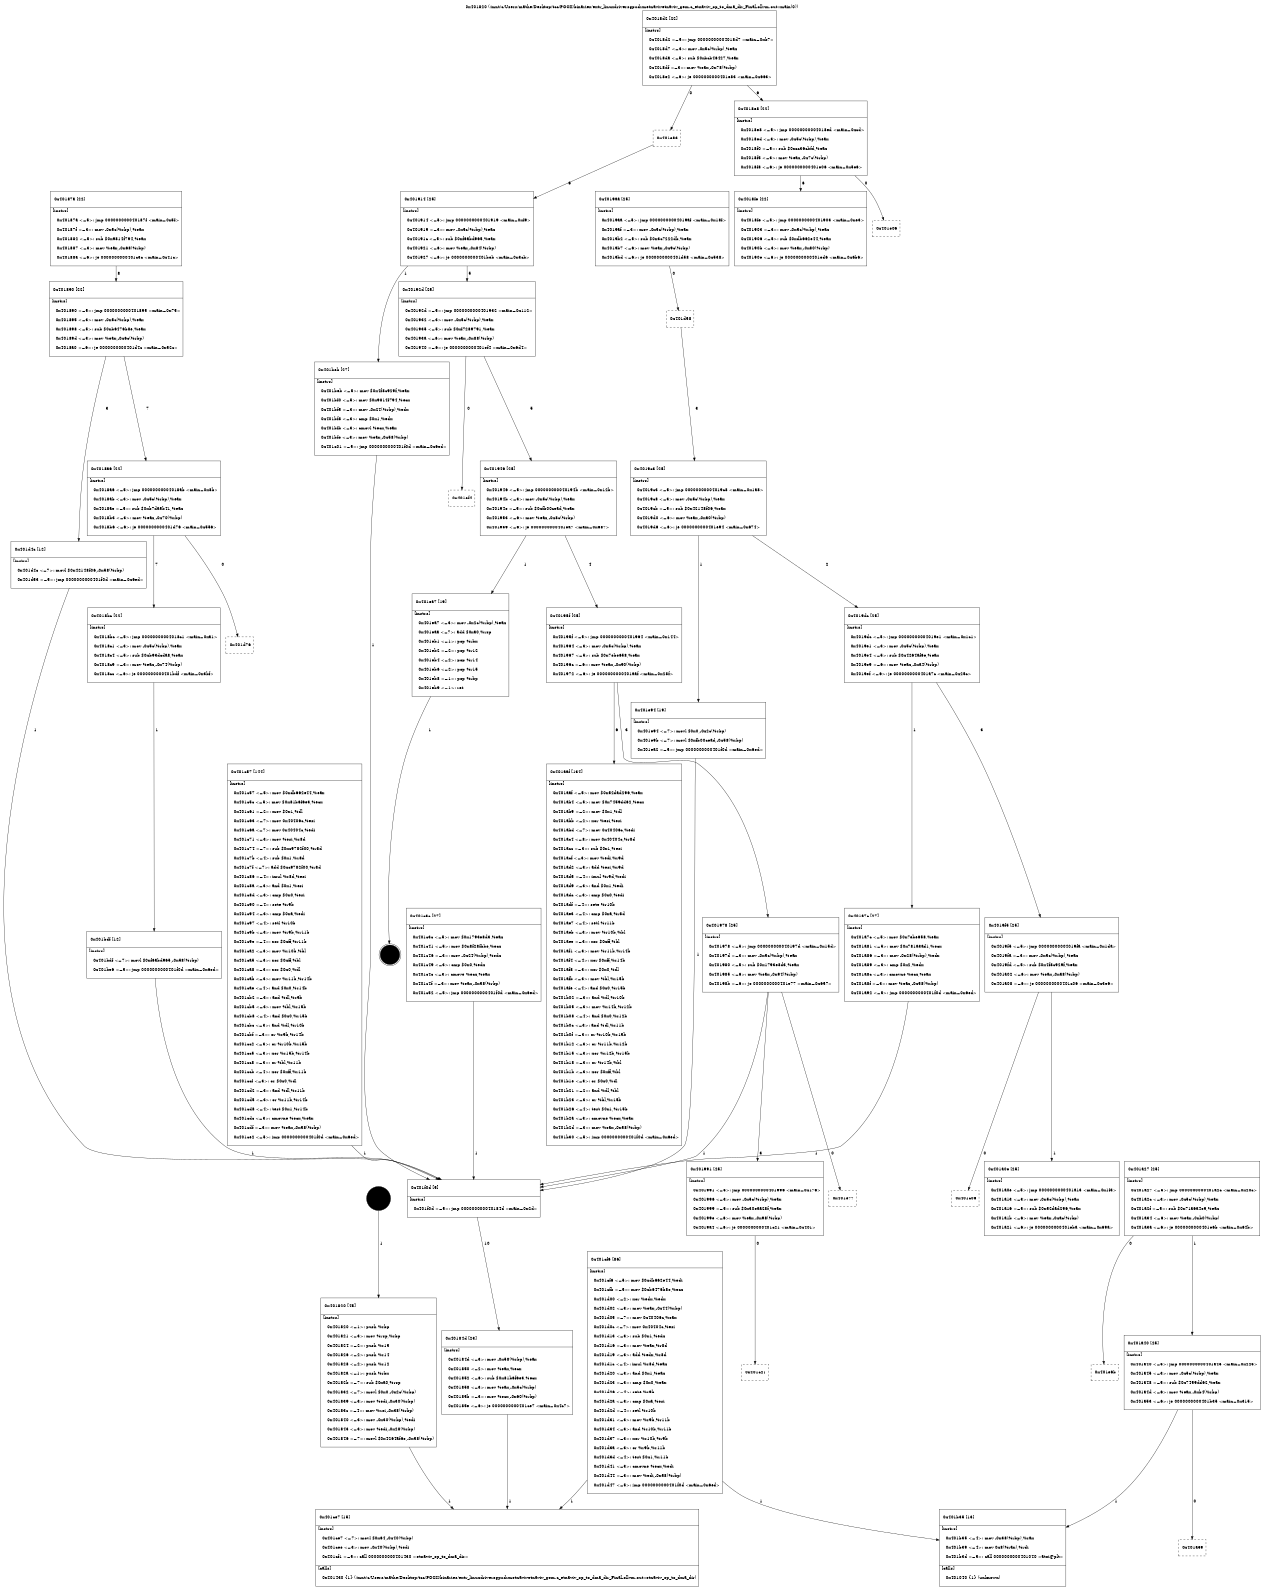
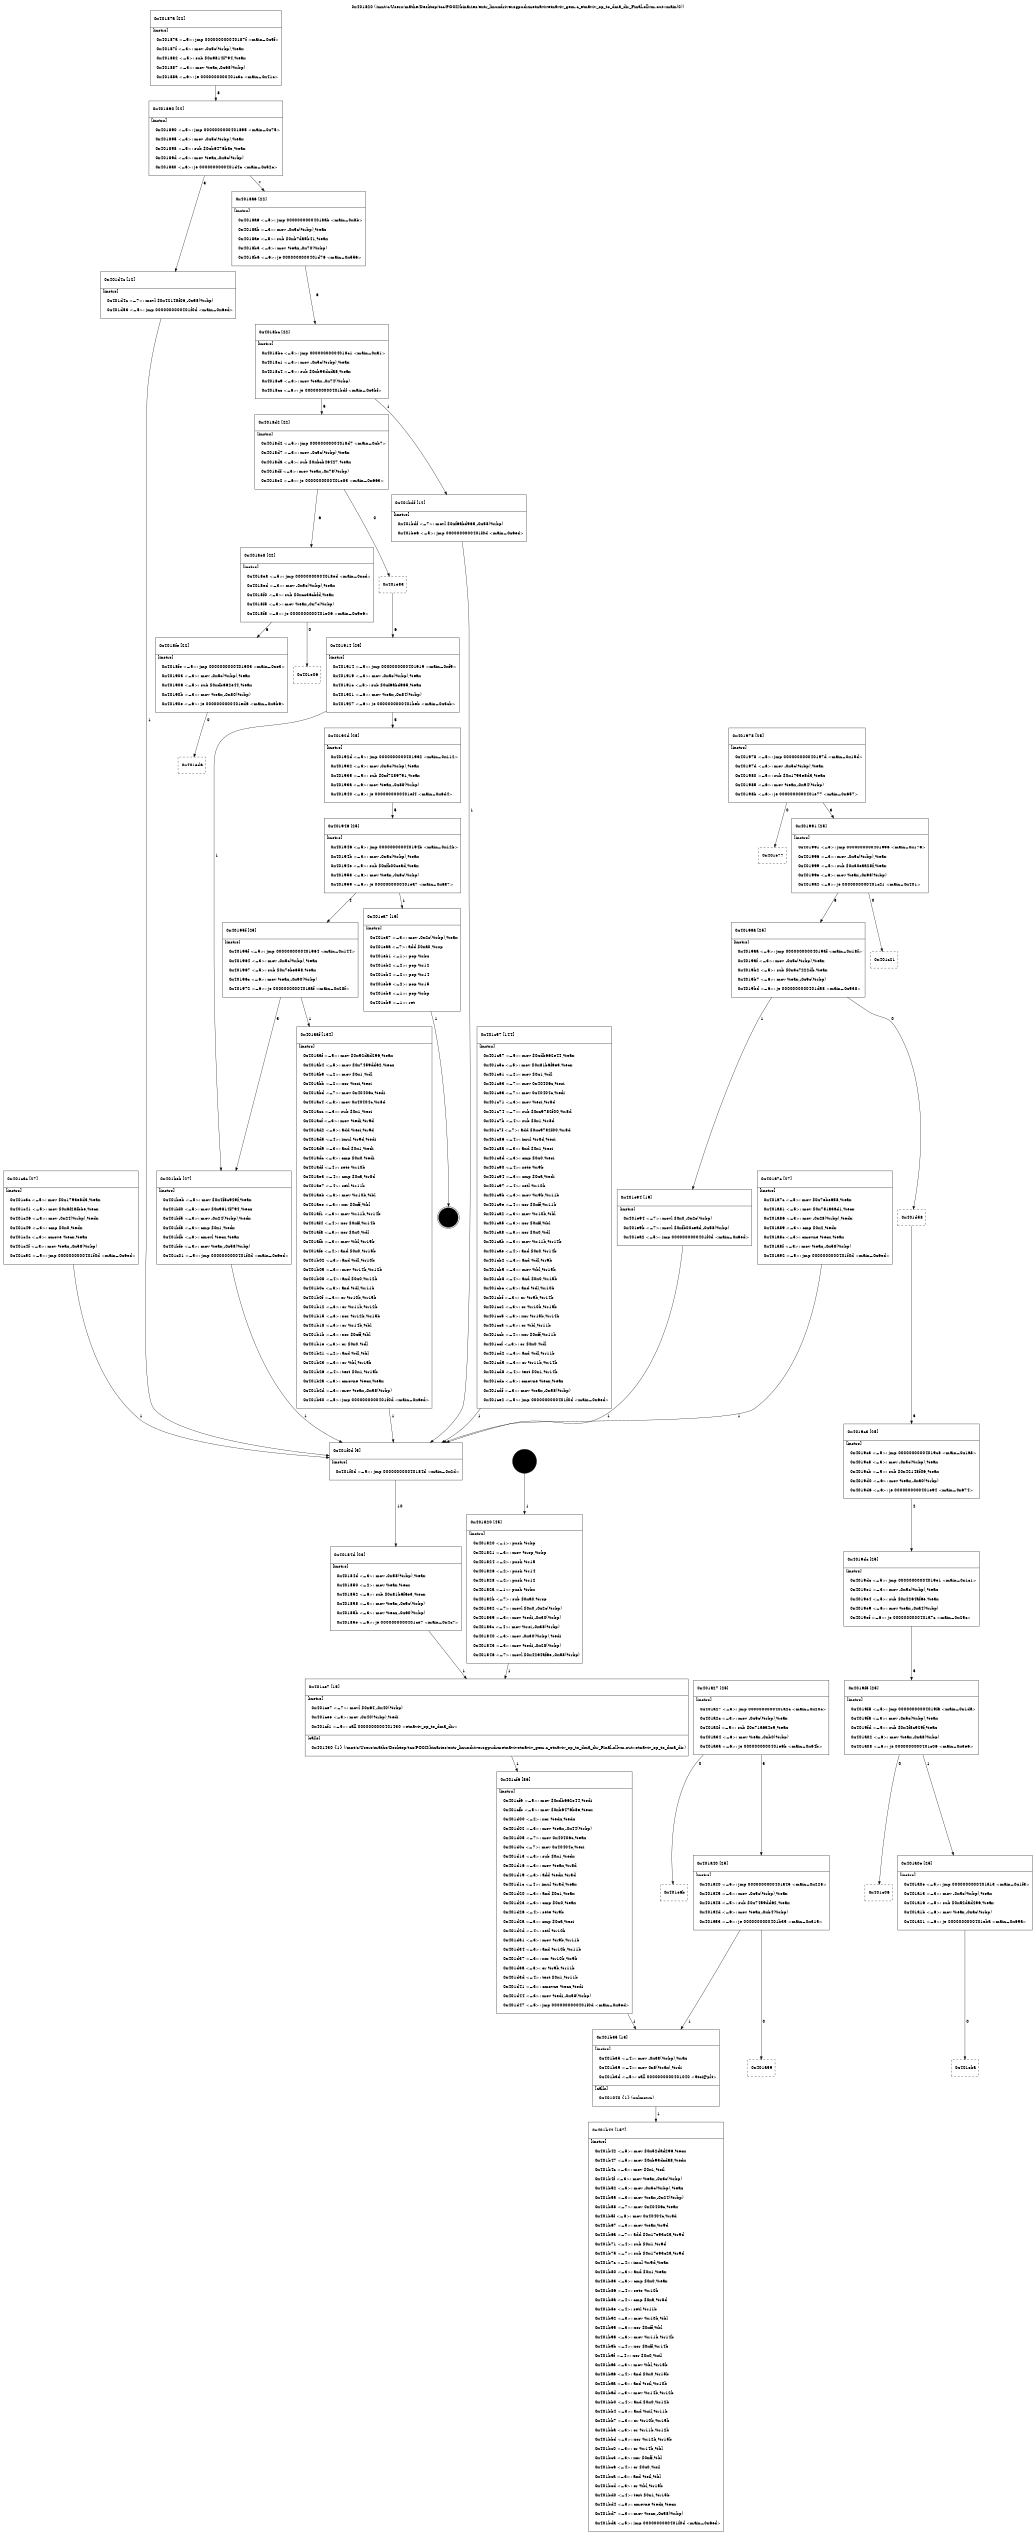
none -> (322, 405)
(462, 498) -> none
(156, 565) -> (317, 295)
(698, 617) -> (727, 1089)
(240, 645) -> none
(616, 730) -> (309, 1019)
none -> (192, 765)
(705, 770) -> (259, 1083)
(912, 794) -> none
none -> (830, 906)
(706, 1147) -> (391, 1424)
(1194, 1244) -> (763, 1764)
(575, 1494) -> (514, 1762)
none -> (965, 2068)
none -> (656, 2327)
